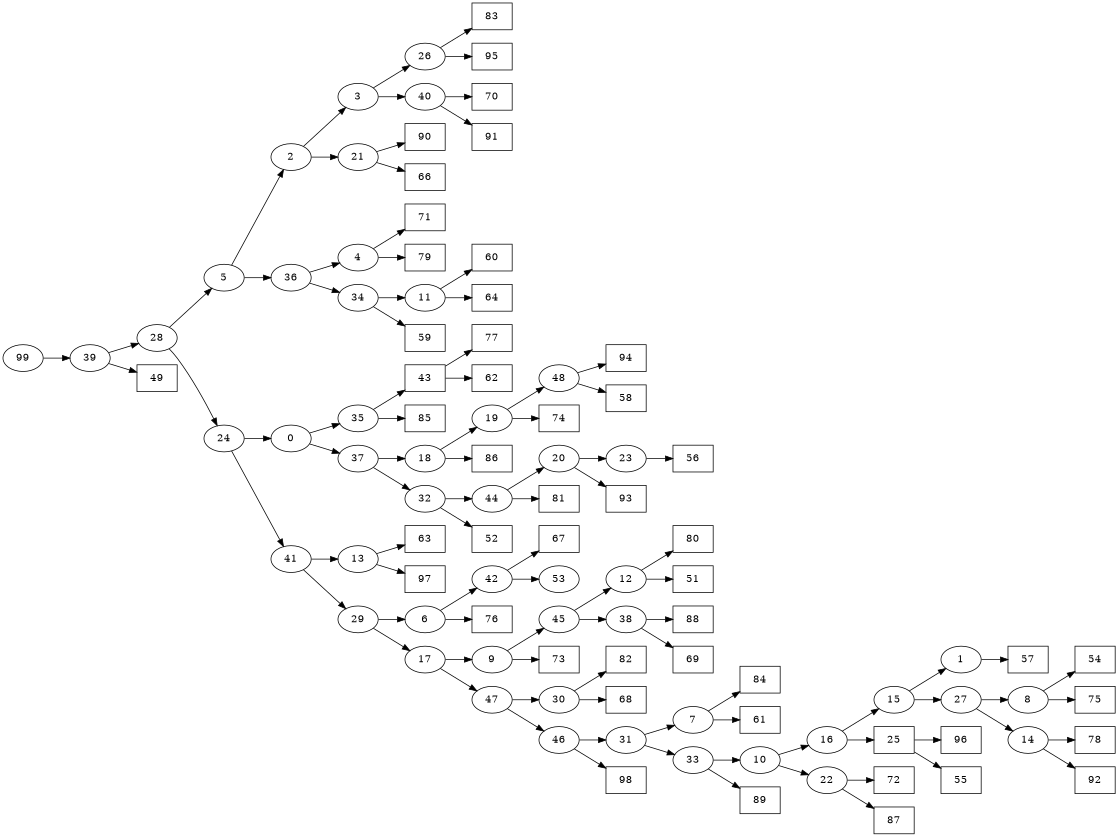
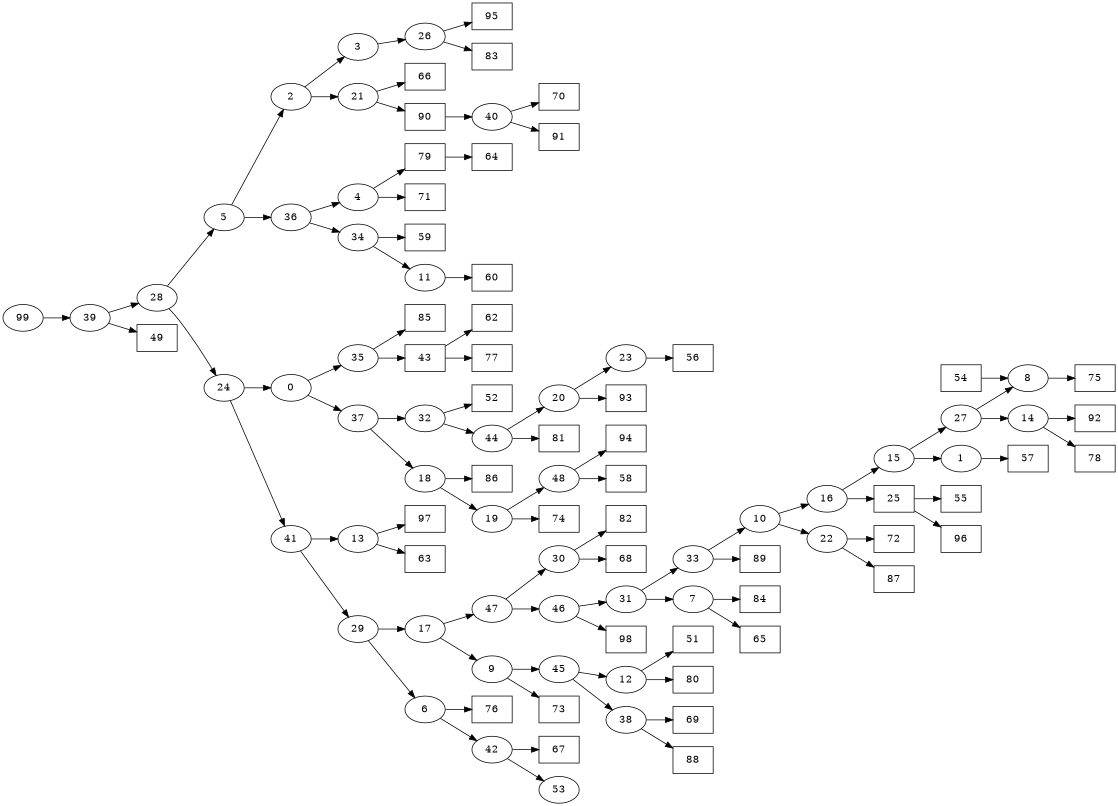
(388, 97) -> (455, 117)
(455, 298) -> (455, 157)
(1056, 683) -> (991, 378)
(760, 720) -> (760, 639)
